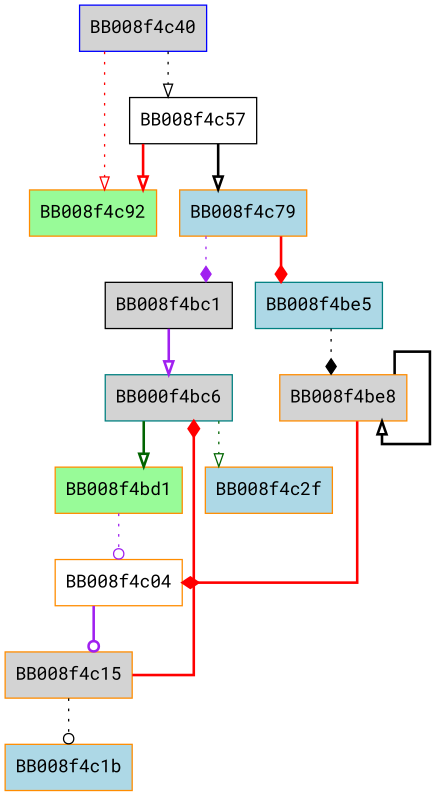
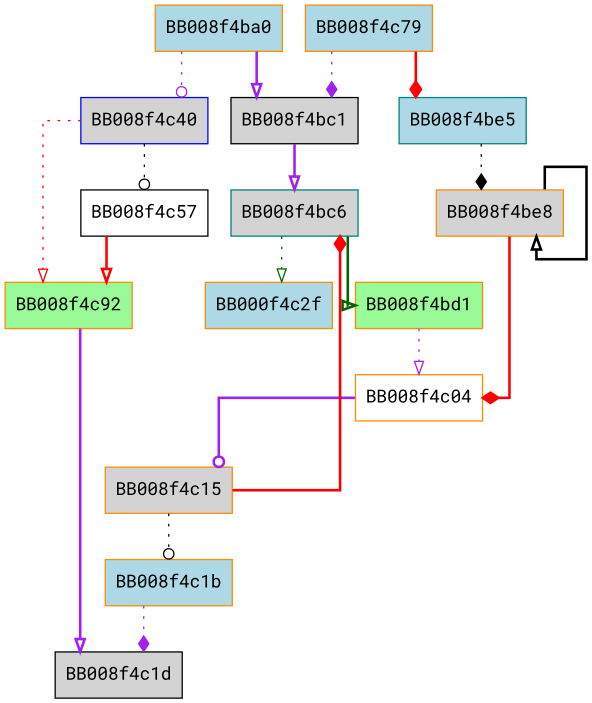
none -> (219, 28)
(168, 68) -> (144, 162)
(218, 160) -> none
(169, 398) -> (295, 213)
(269, 490) -> (269, 305)
(119, 531) -> (419, 345)
none -> (119, 675)
